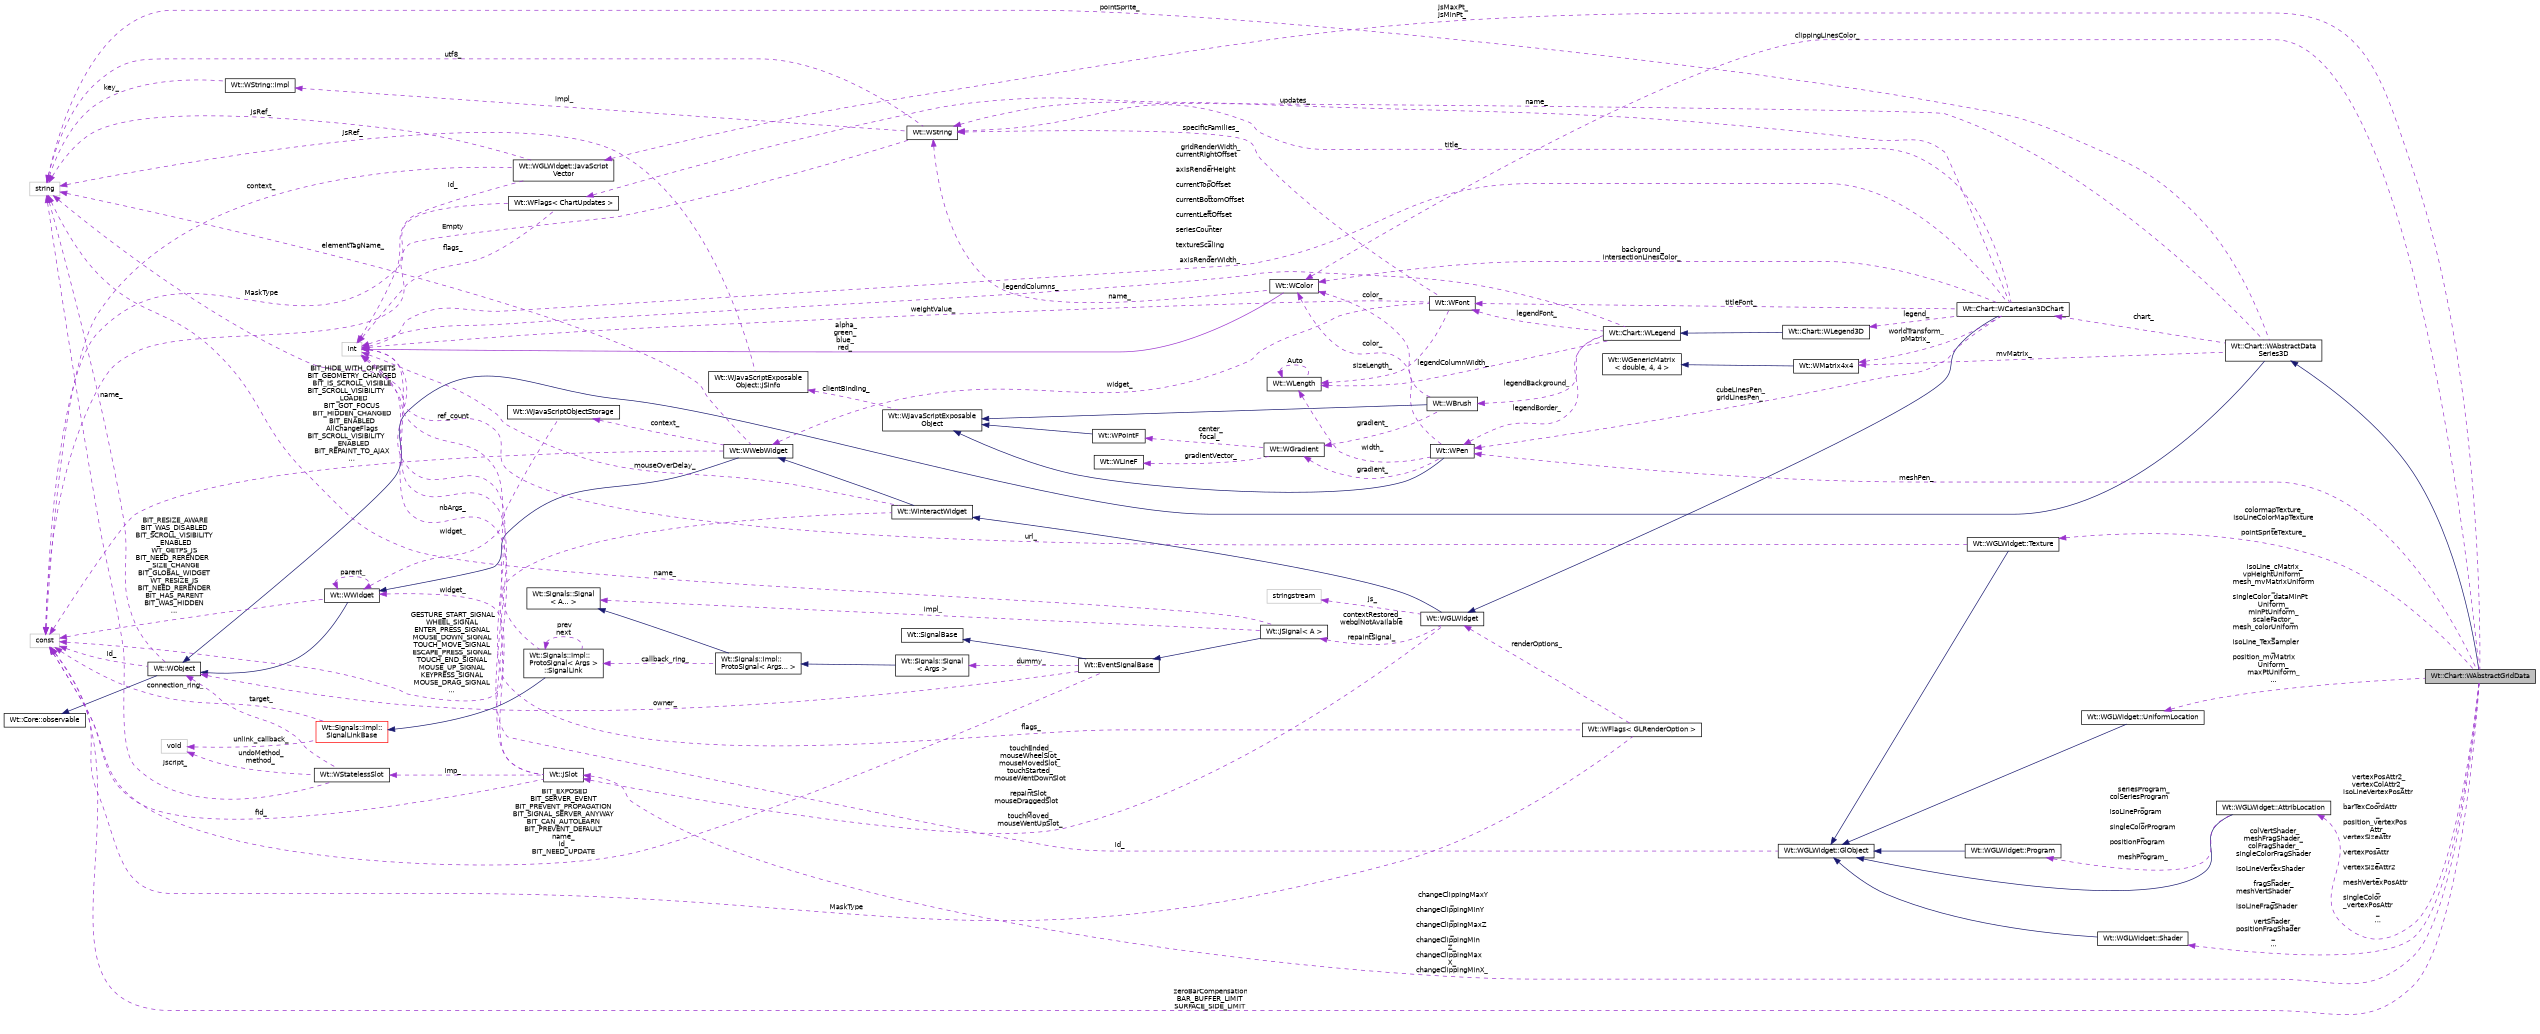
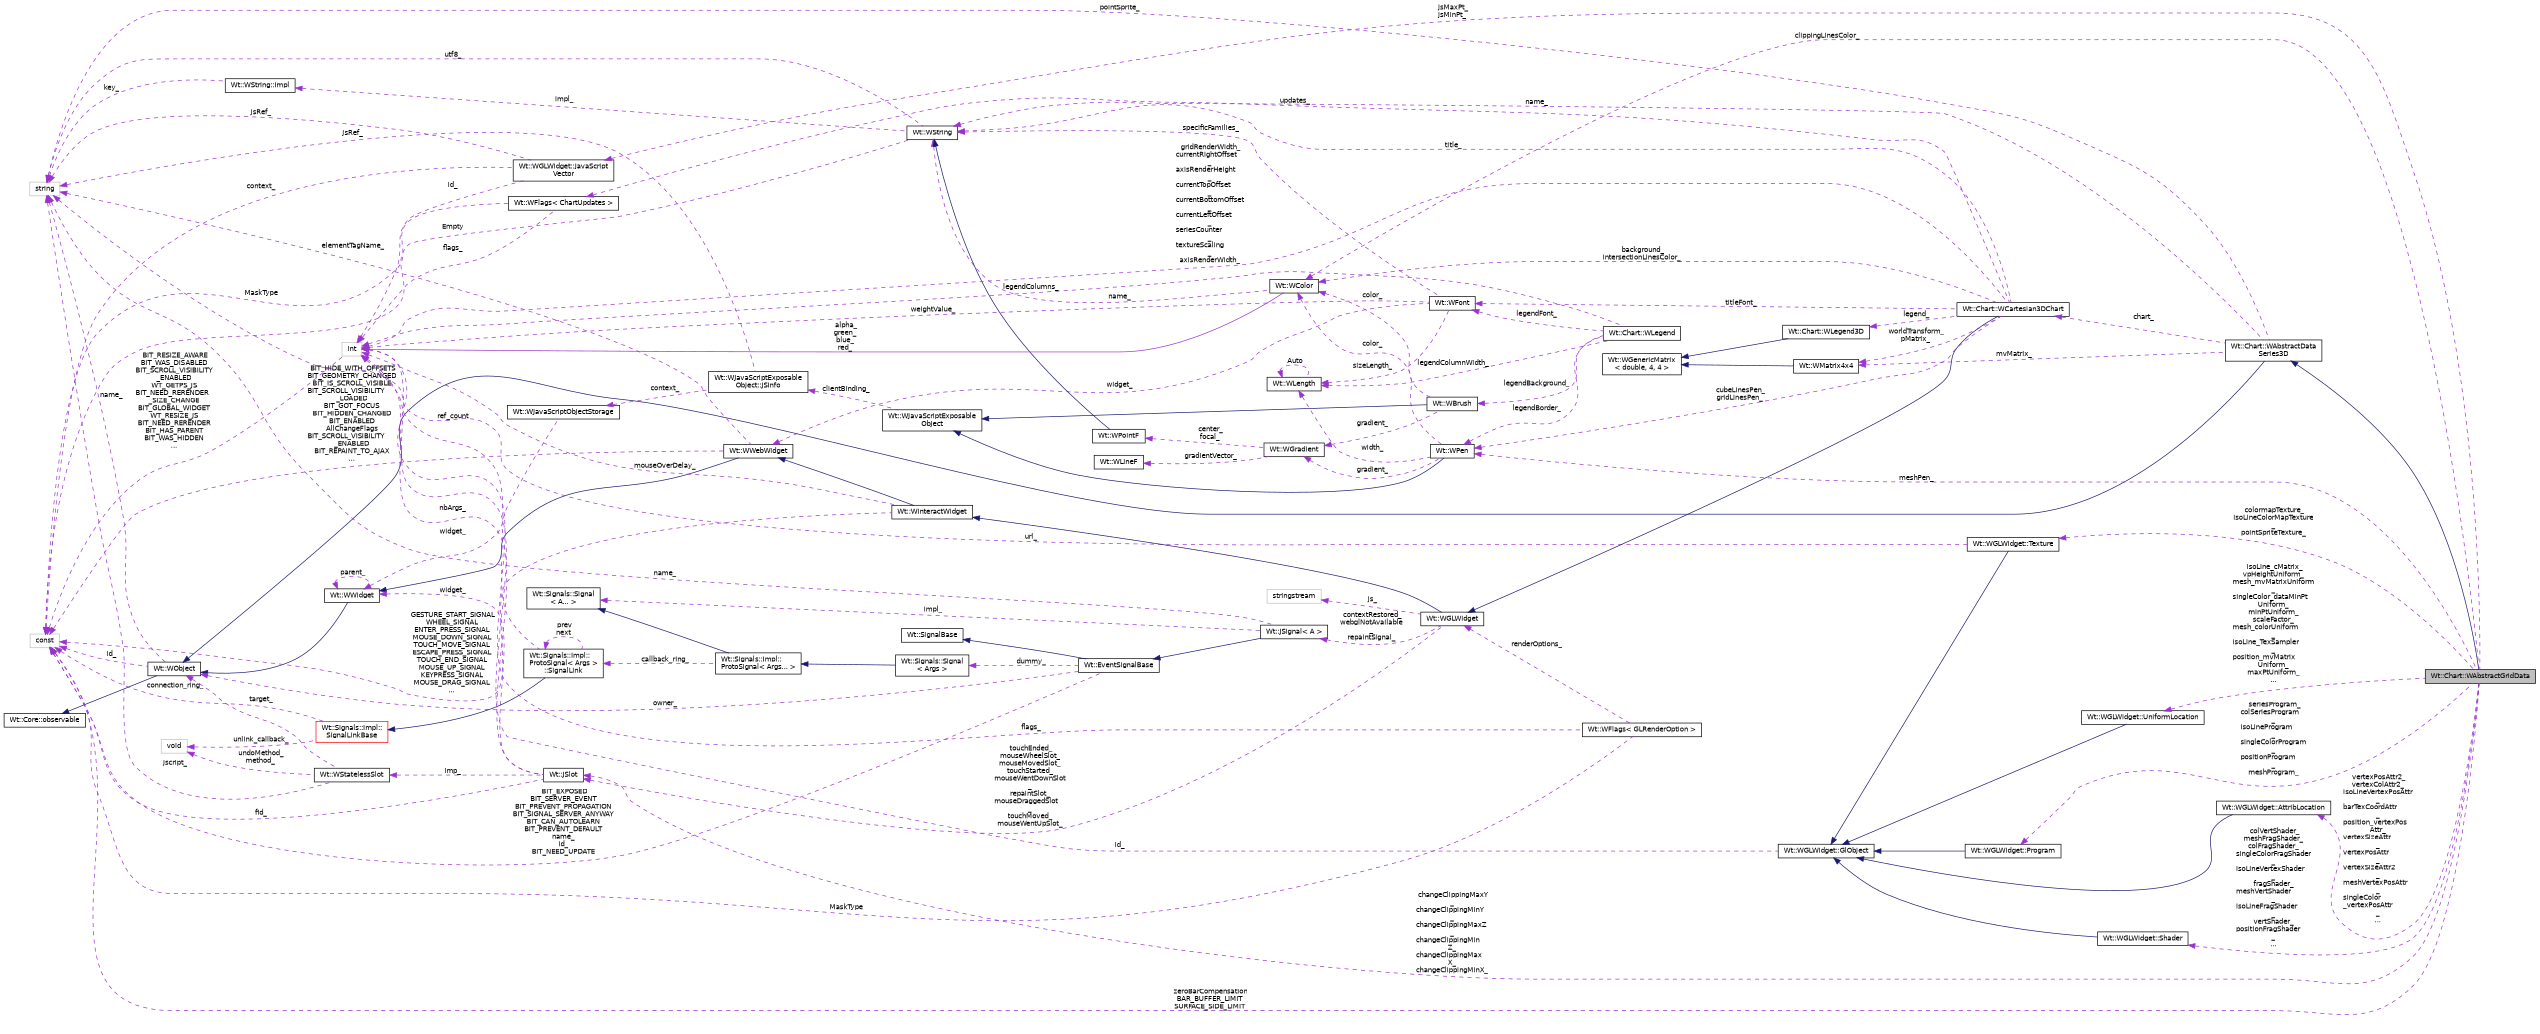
(1735, 333) -> (1738, 347)
(1041, 430) -> (995, 305)
(662, 433) -> (661, 397)
(195, 617) -> (169, 466)
(2159, 870) -> (2252, 785)
